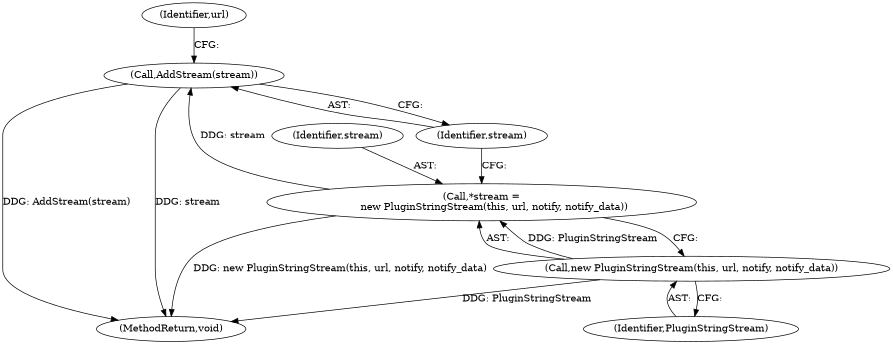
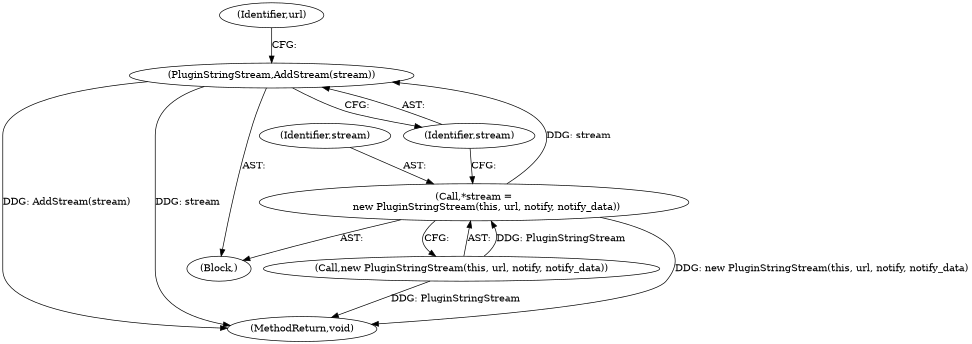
(194, 76) -> (272, 76)
none -> (219, 269)
(691, 329) -> none
